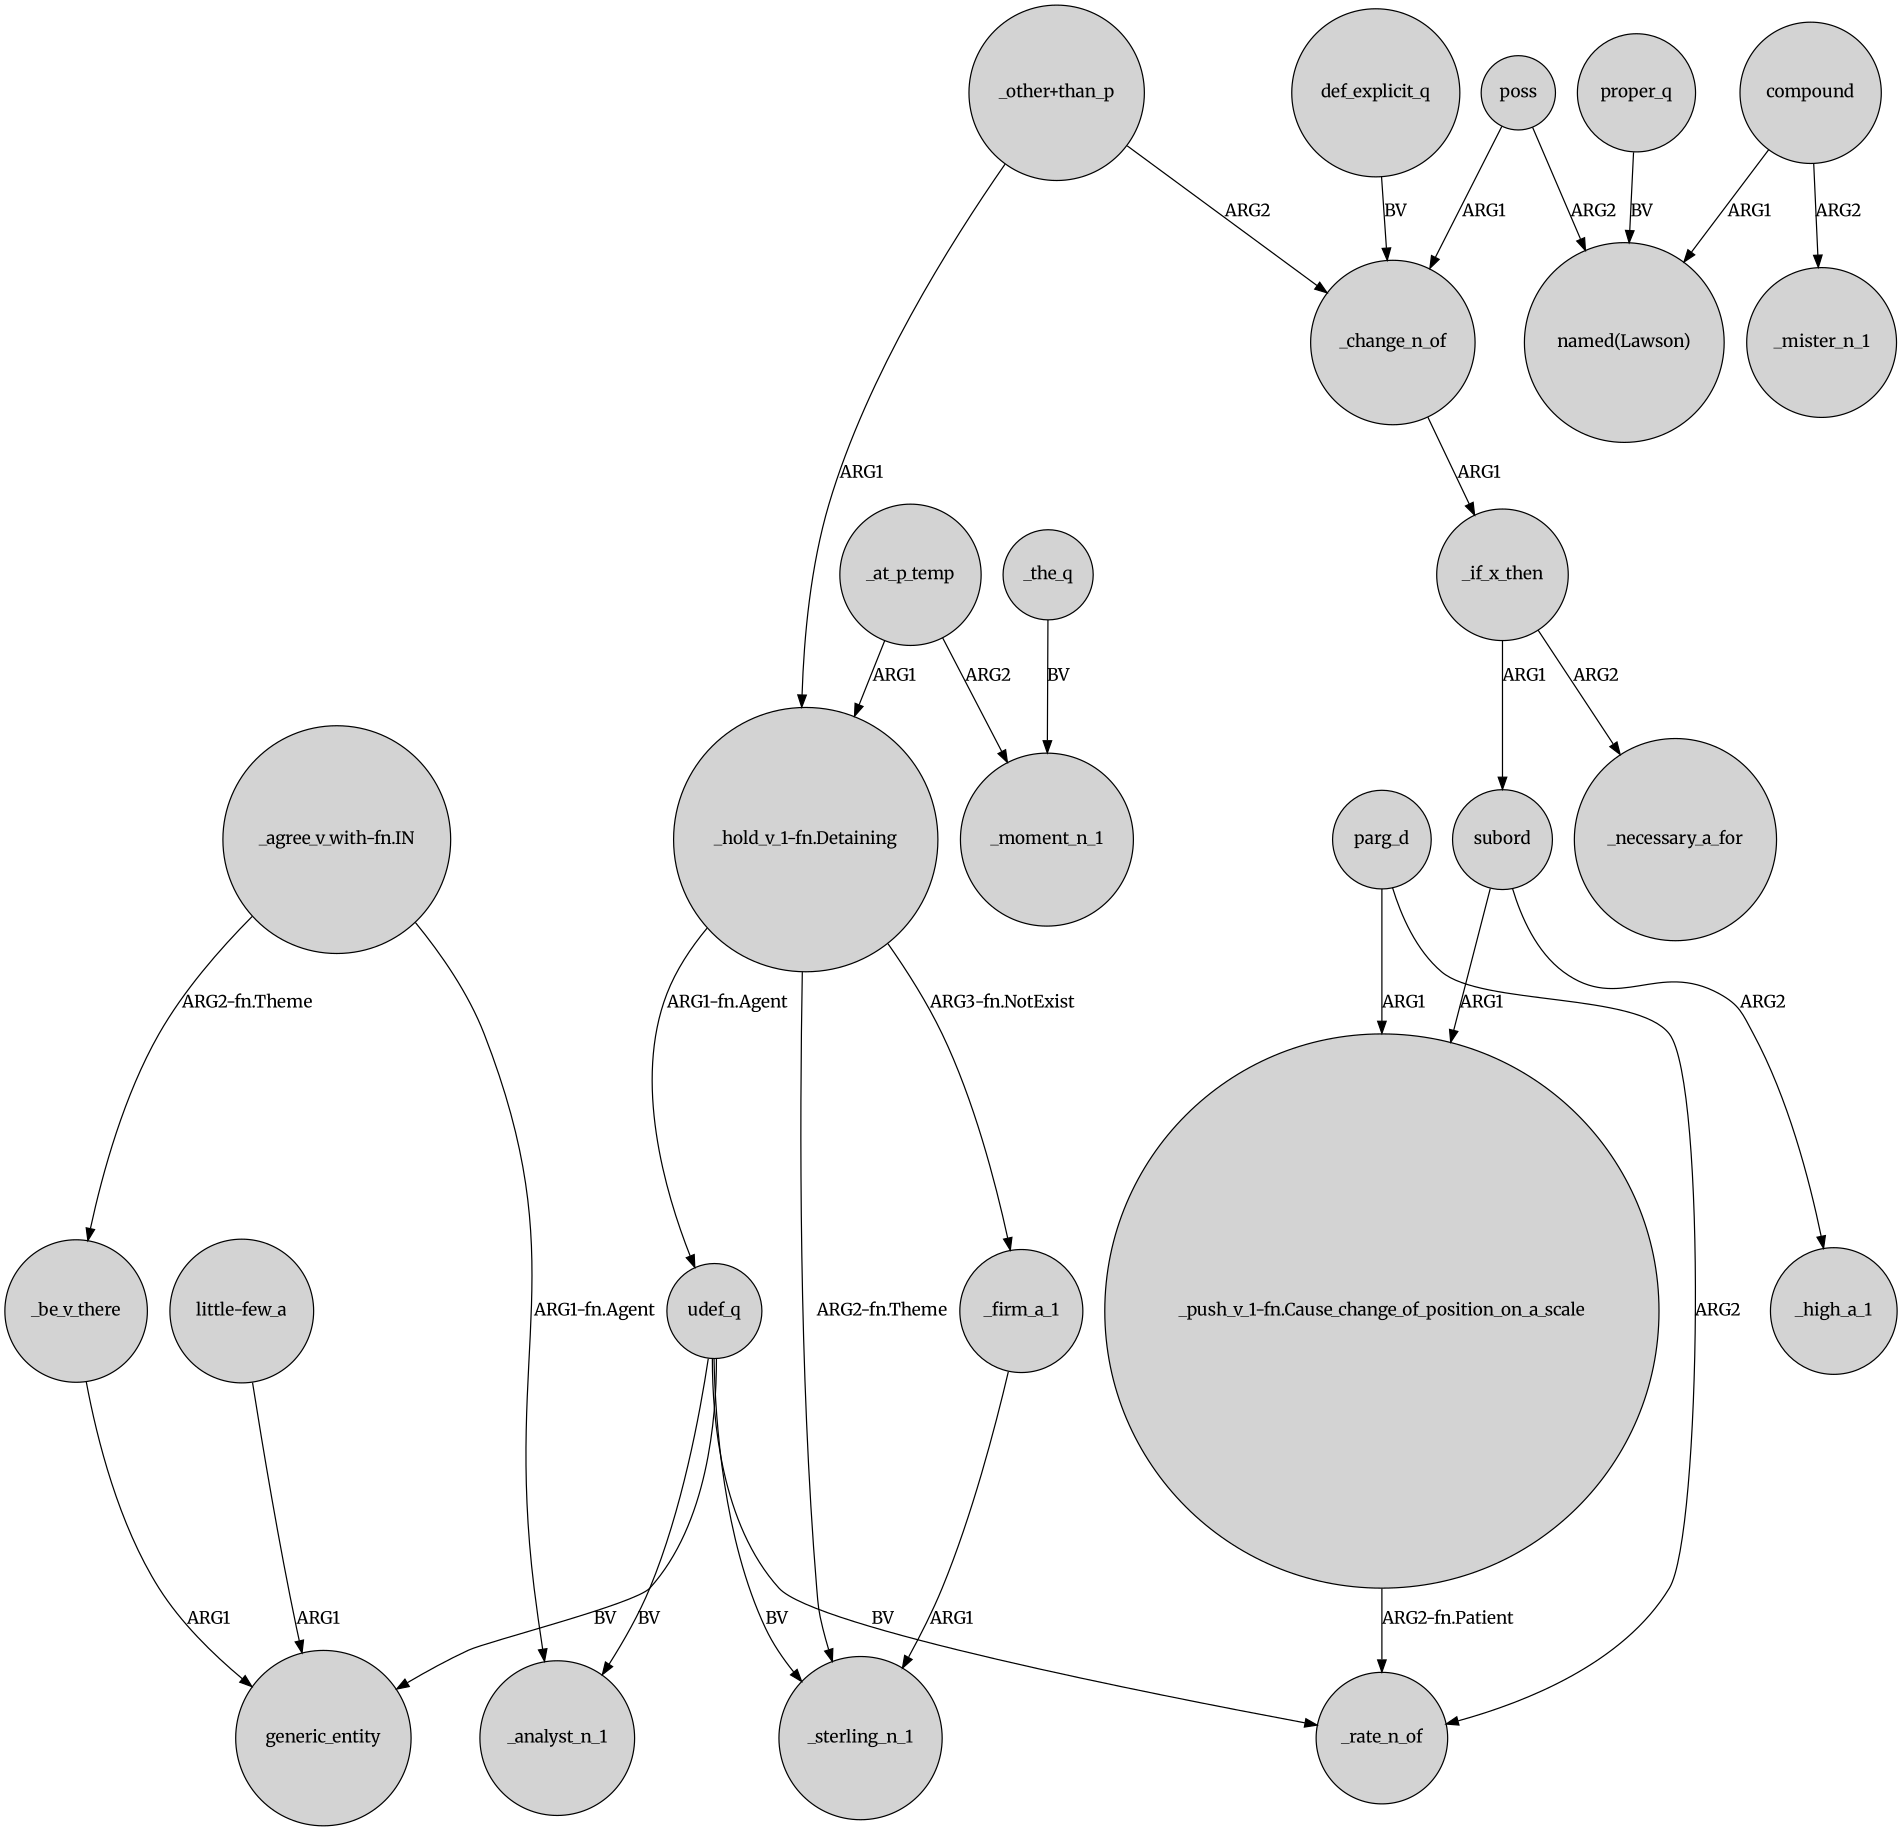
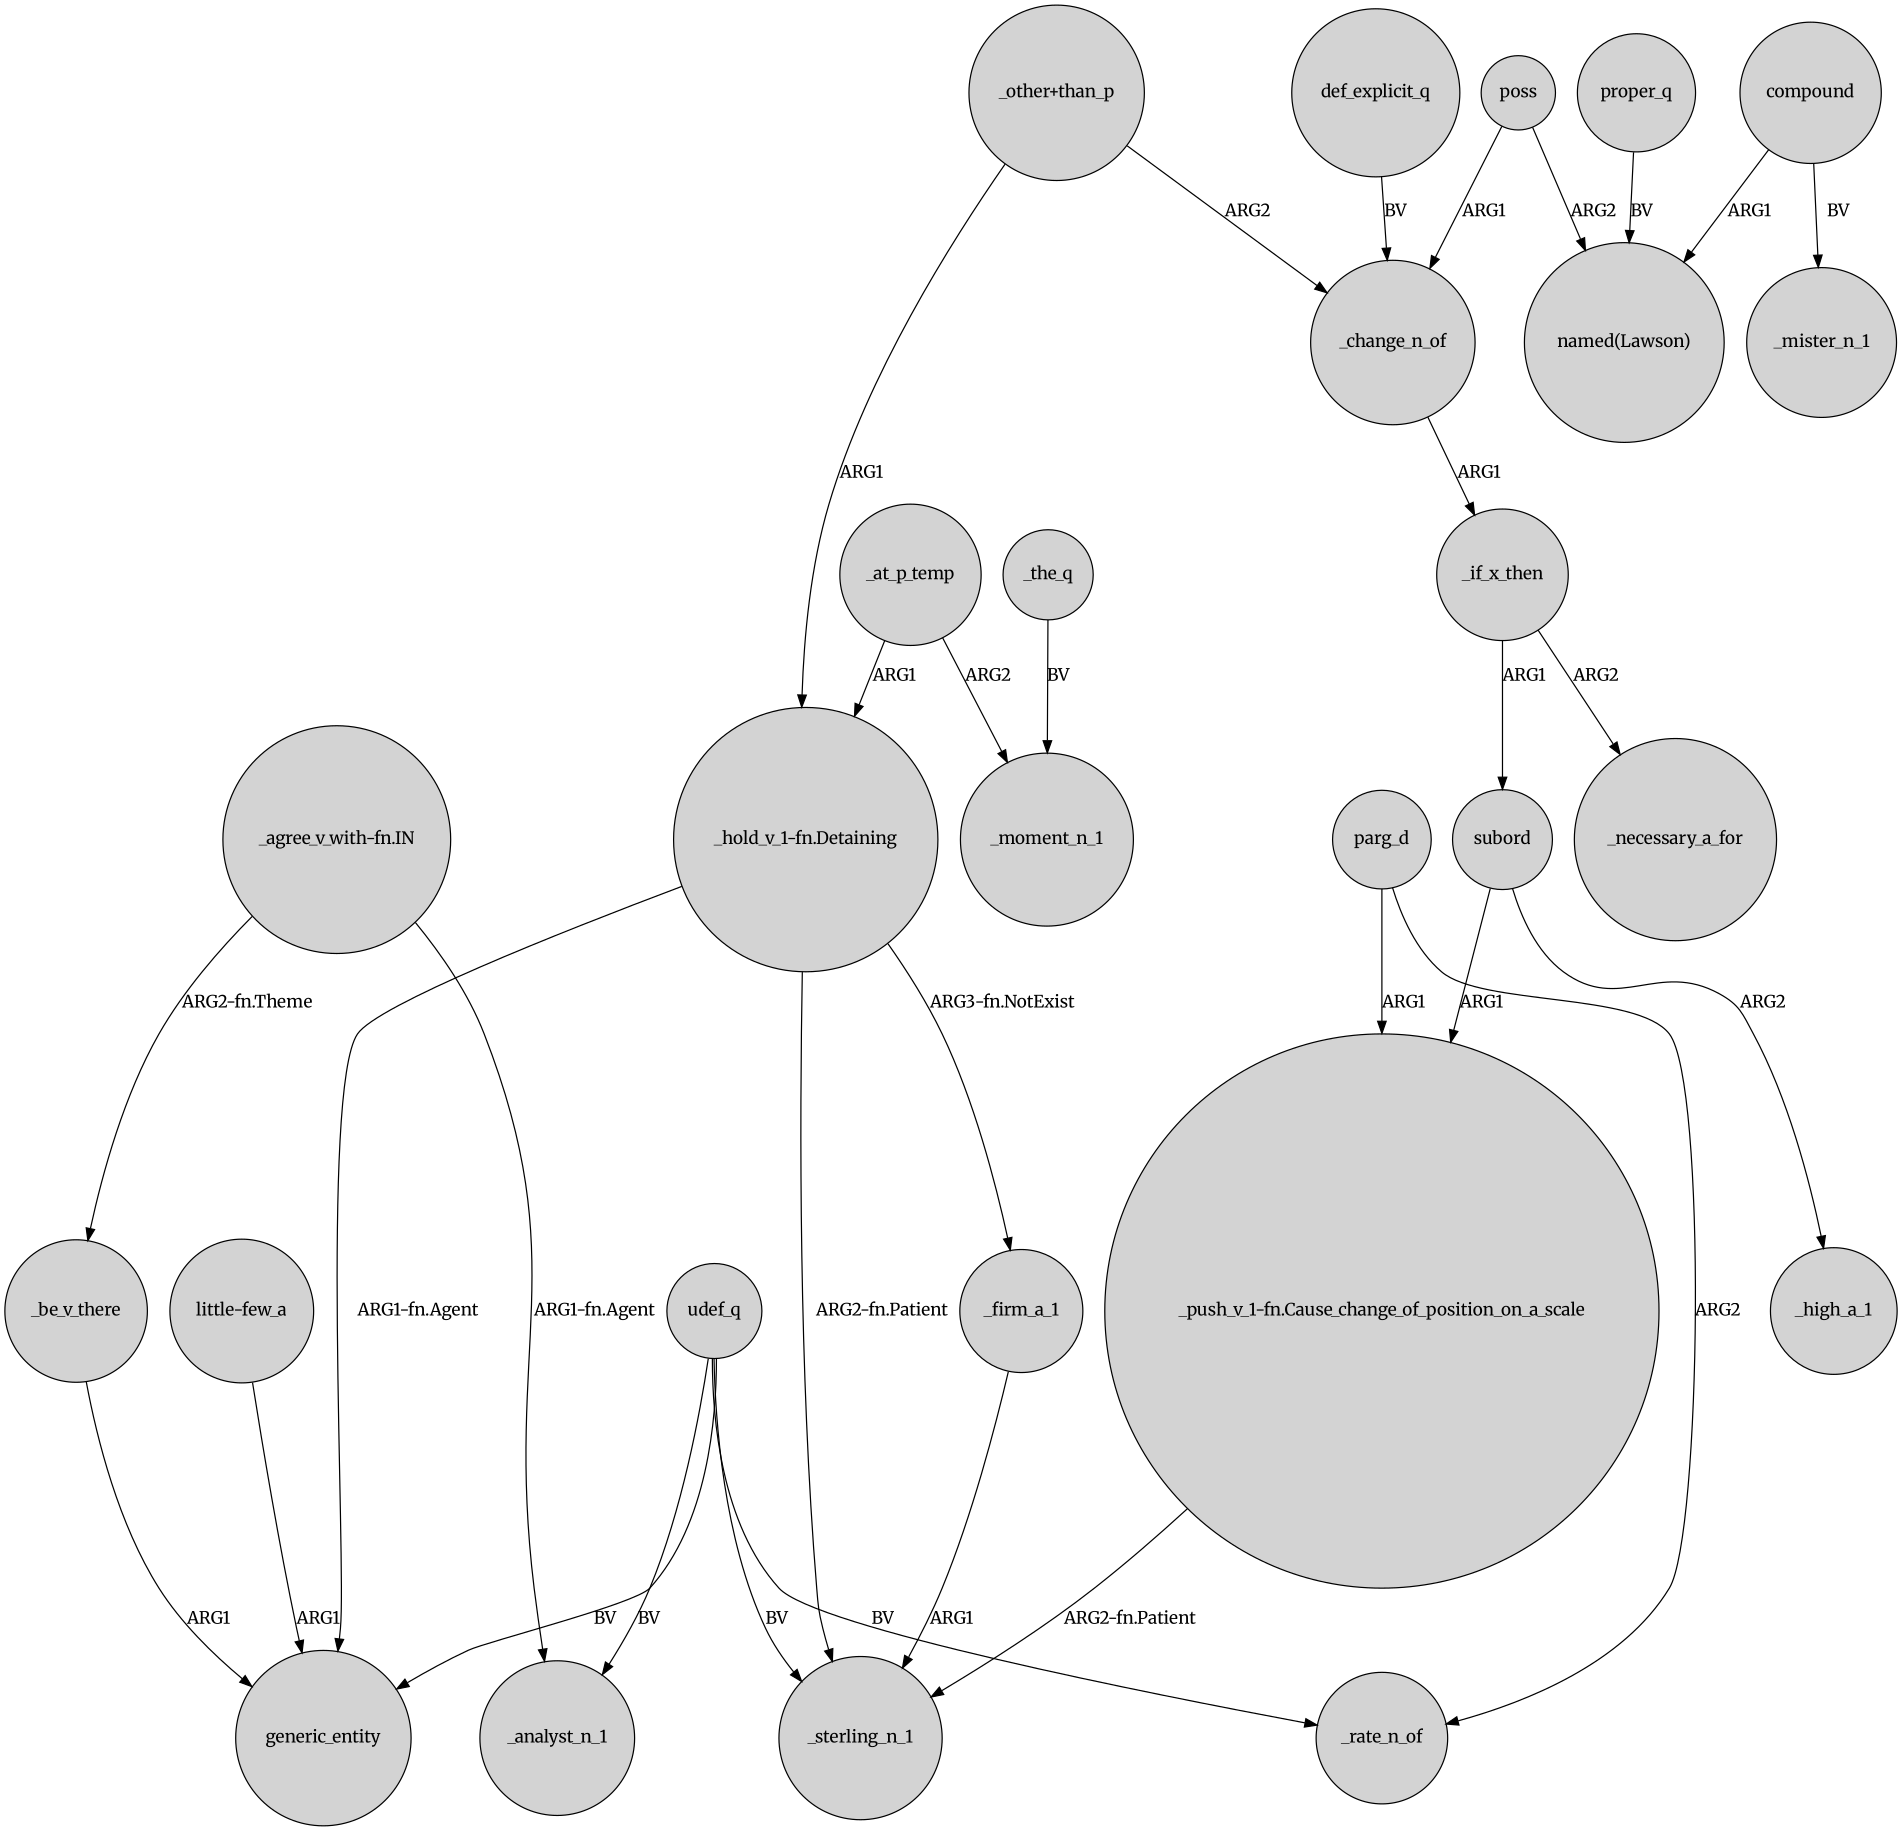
(1839, 212) -> (1839, 212)
(653, 1088) -> (340, 1157)
(882, 1311) -> (882, 1311)
(1382, 1624) -> (1070, 1607)
